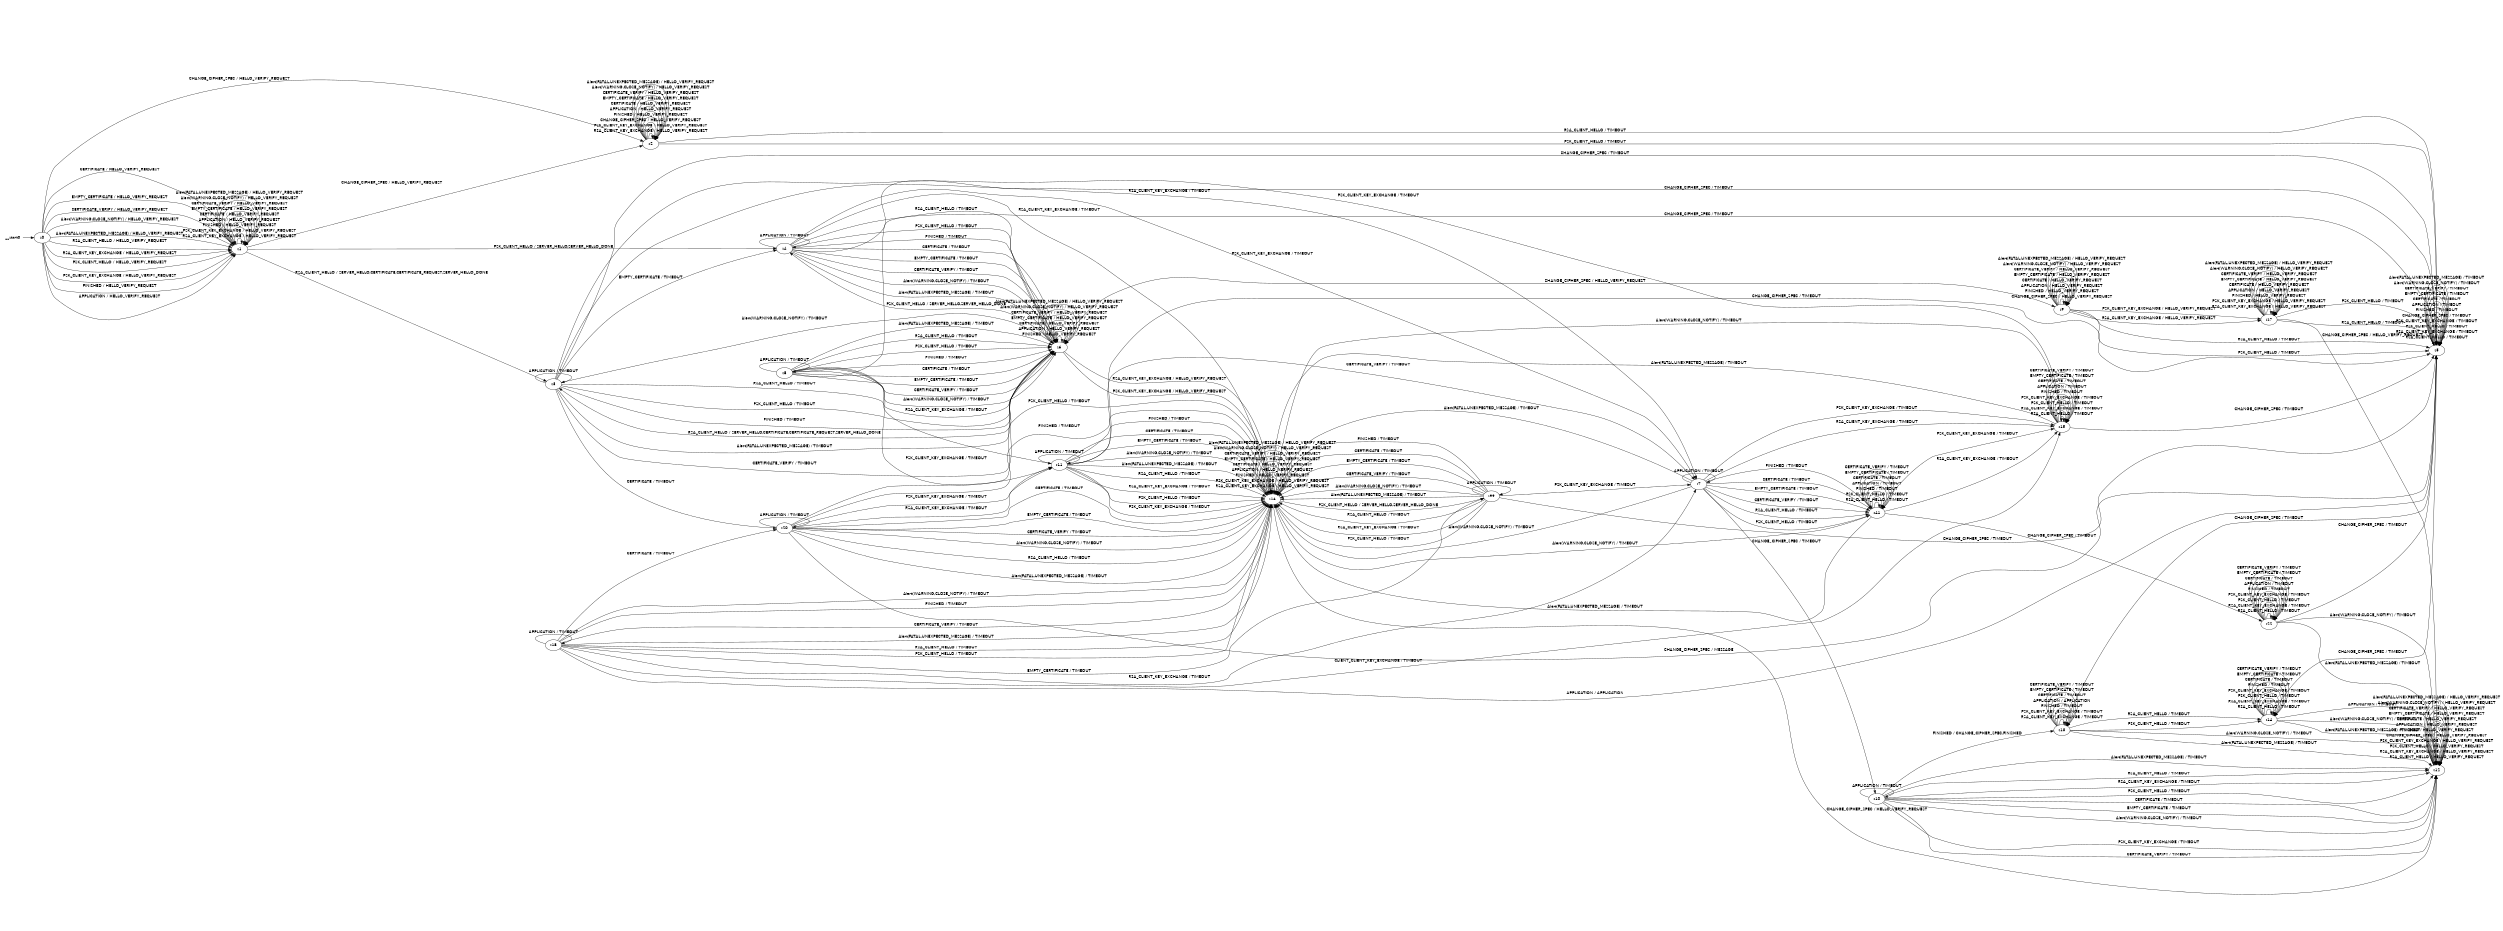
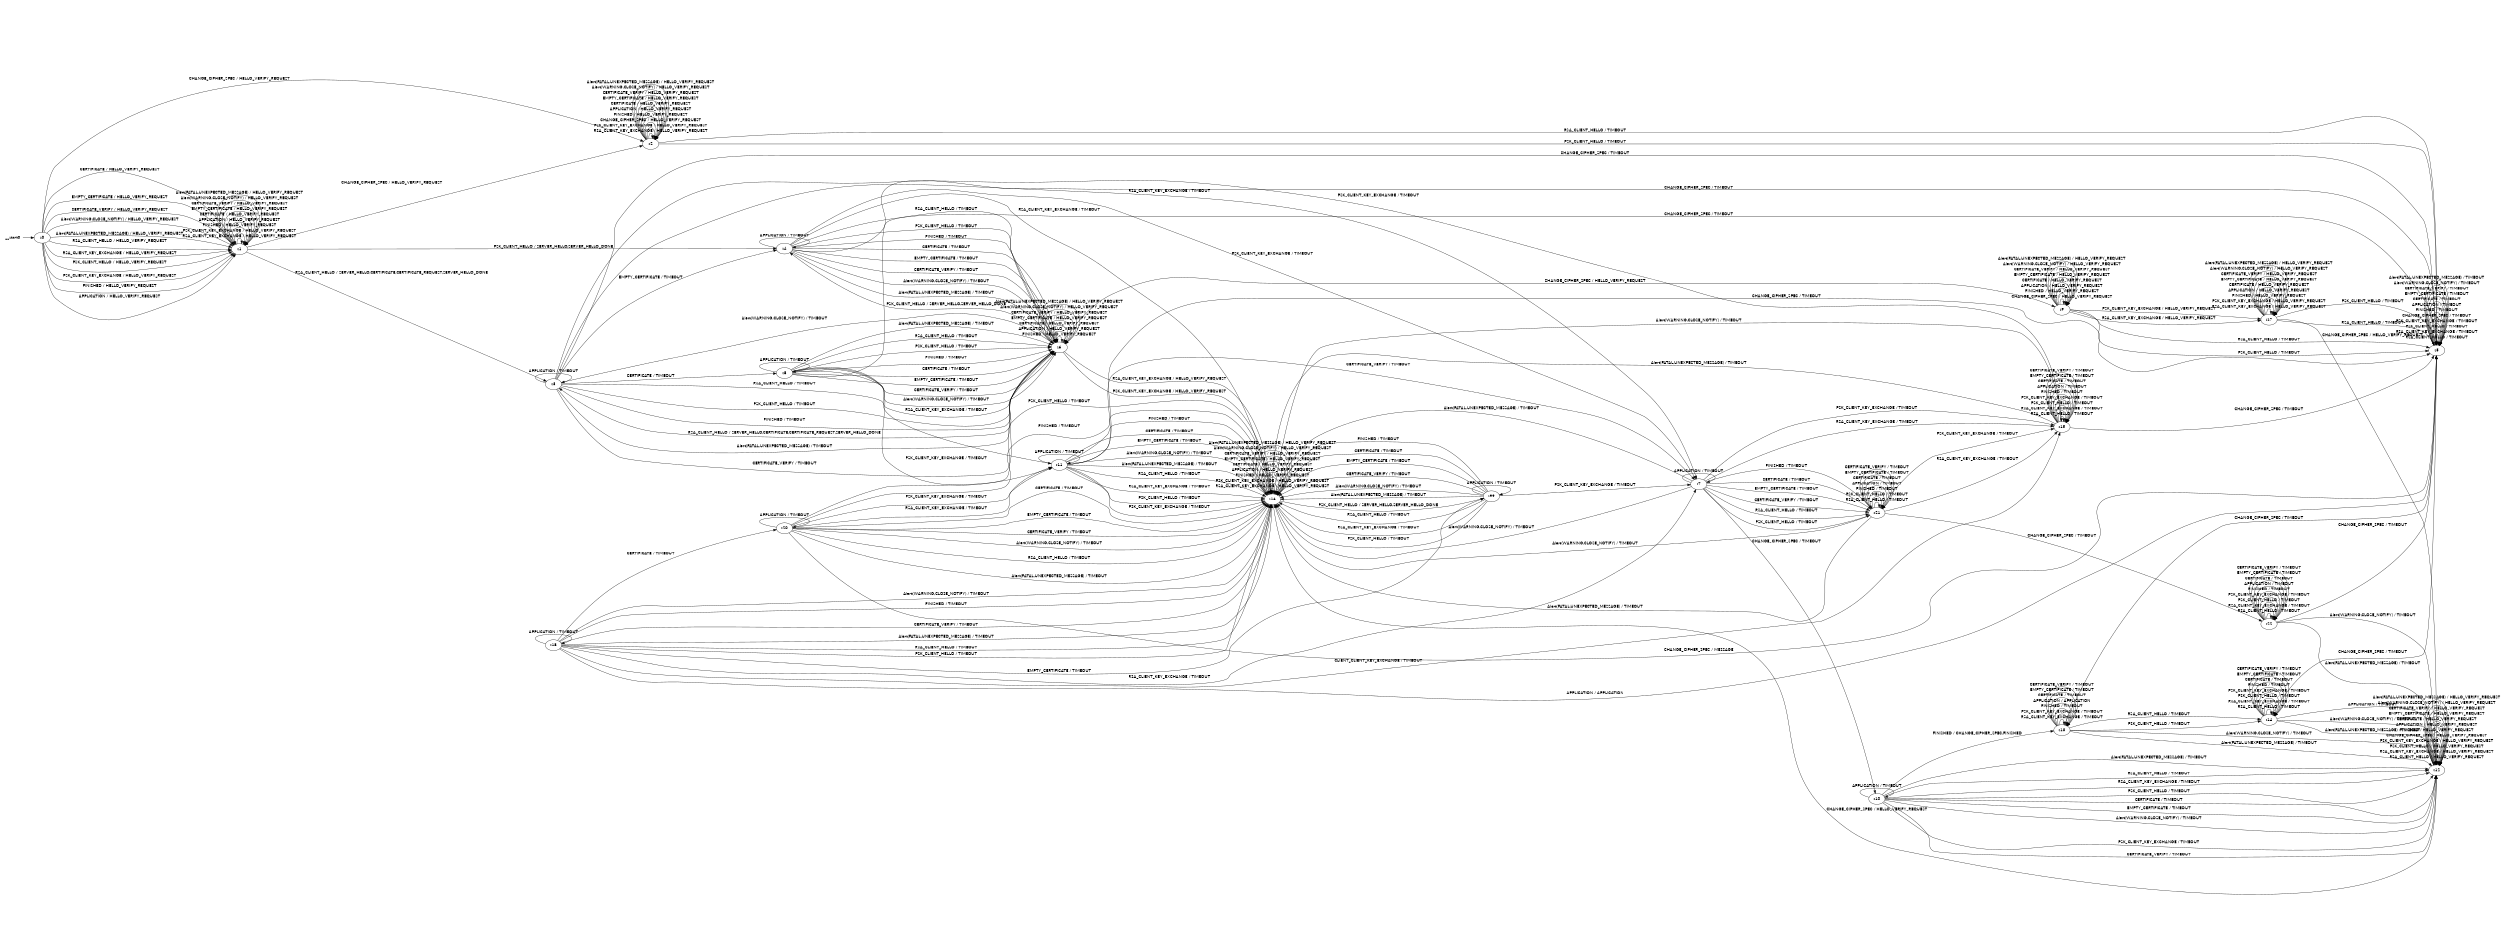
(639, 496) -> (668, 379)
(1877, 513) -> (1877, 513)
(2017, 542) -> none
